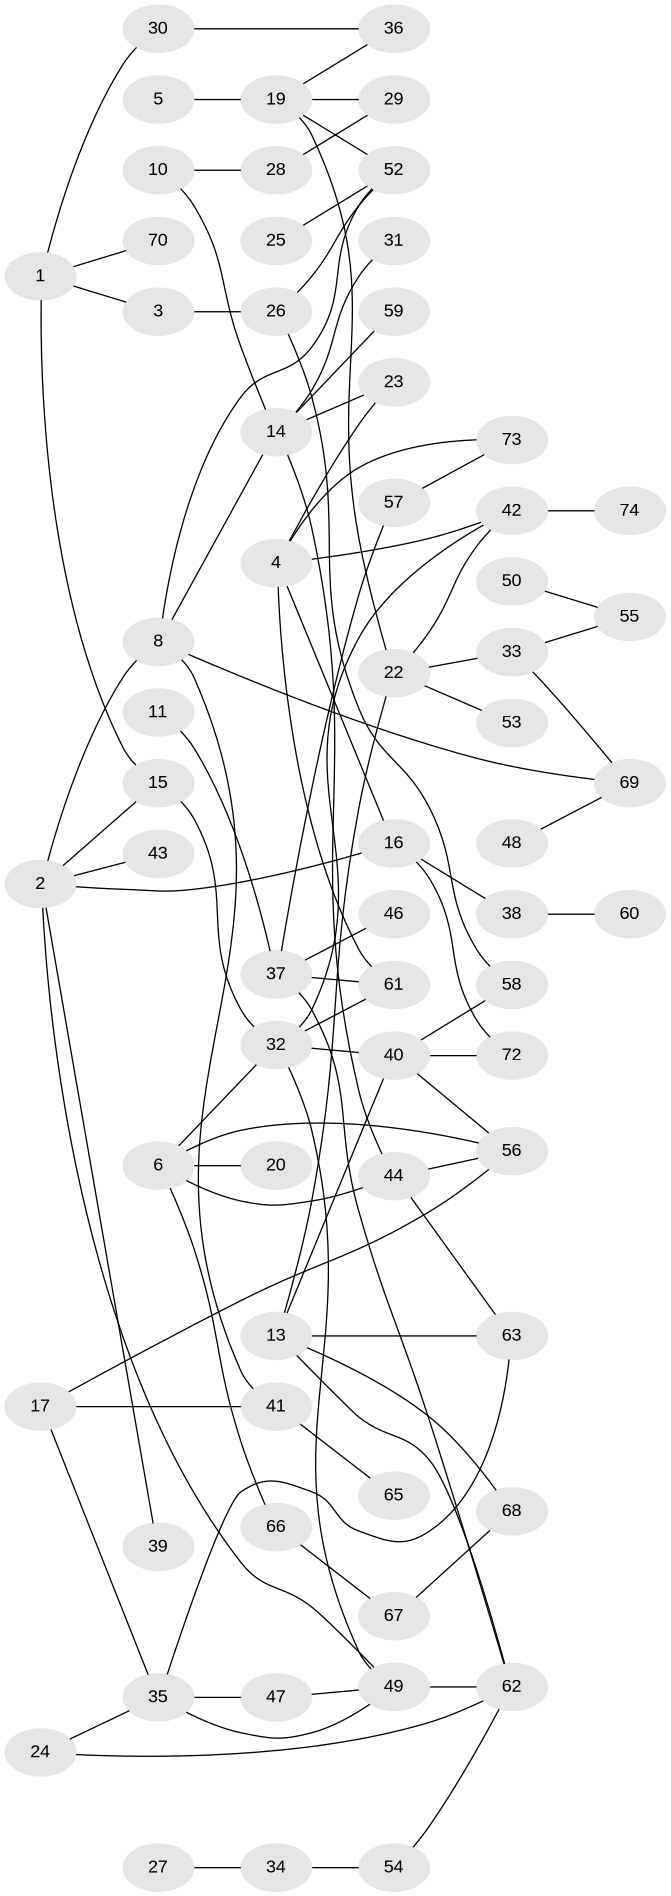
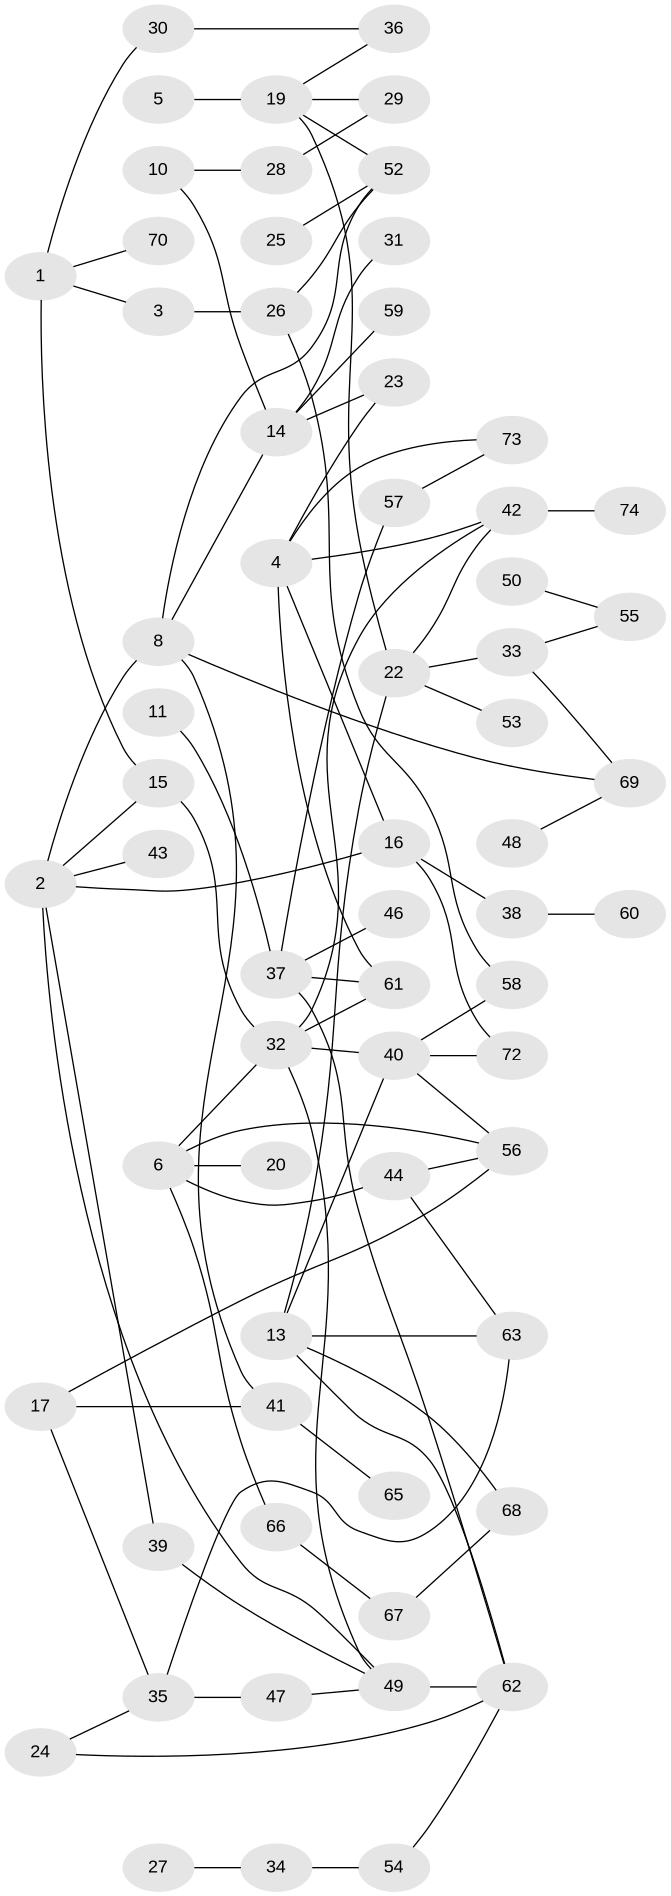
(331, 663) -> none
(280, 1738) -> (271, 1624)
